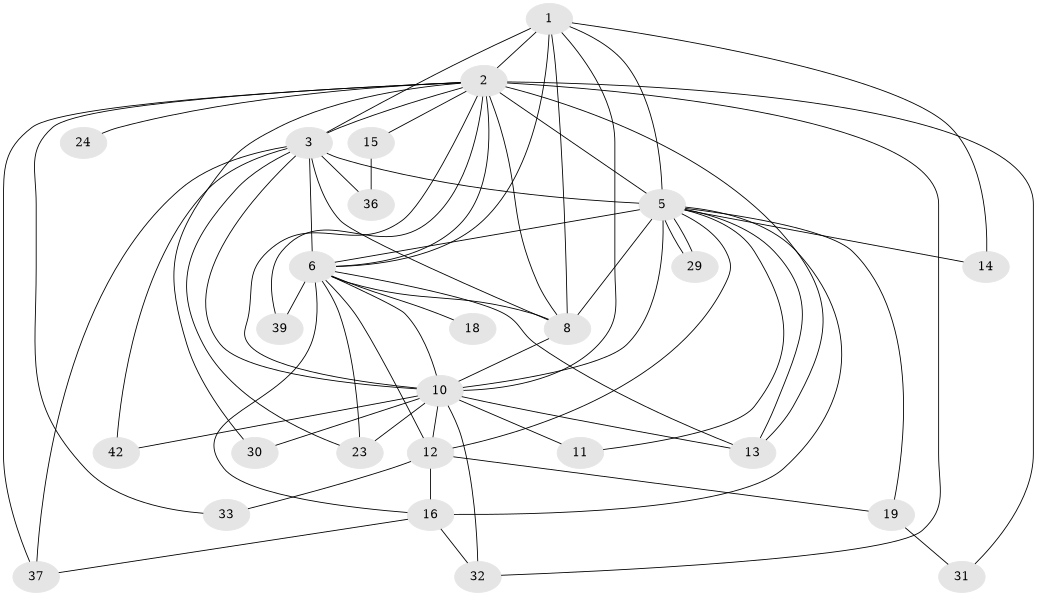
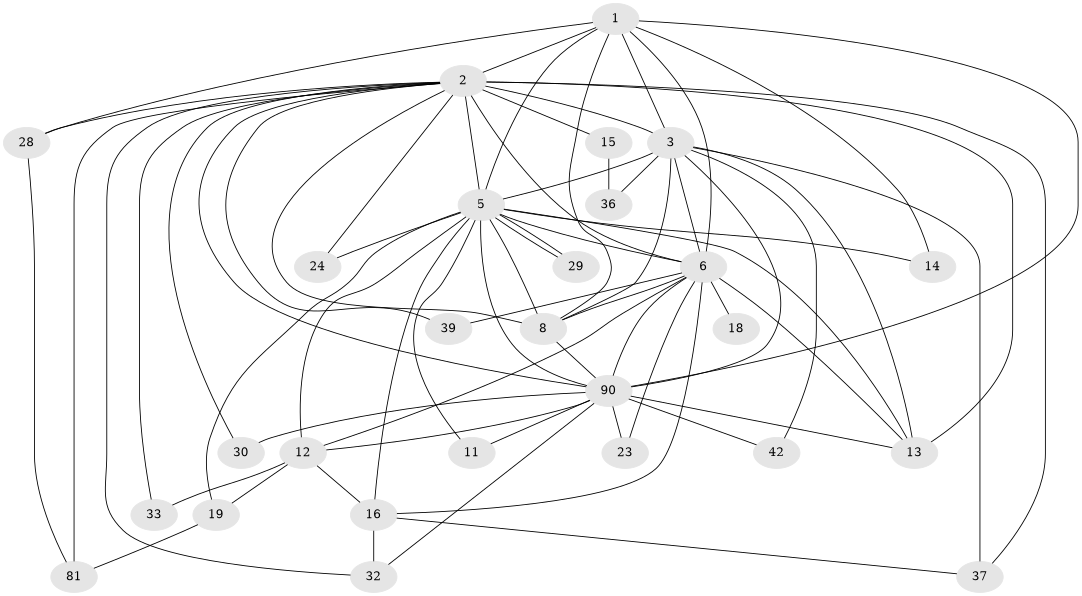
none -> (27, 143)
none -> (386, 239)
(191, 314) -> (847, 254)
(440, 391) -> (609, 391)
(962, 577) -> (74, 577)
